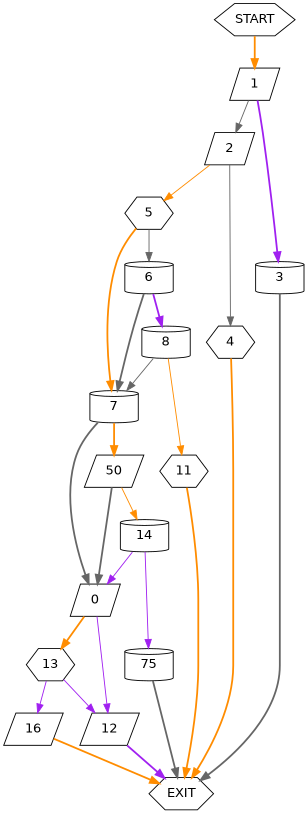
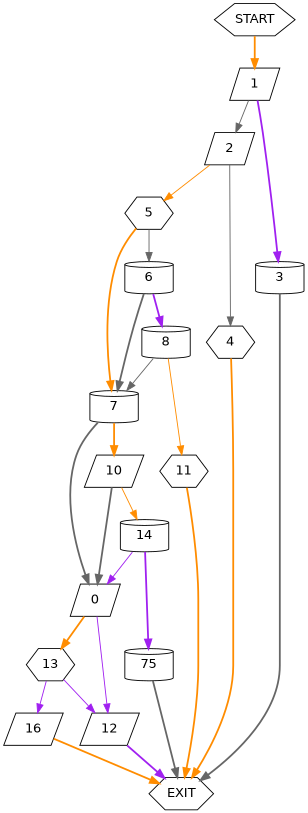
(114, 471) -> (114, 471)
(147, 596) -> (147, 596)
